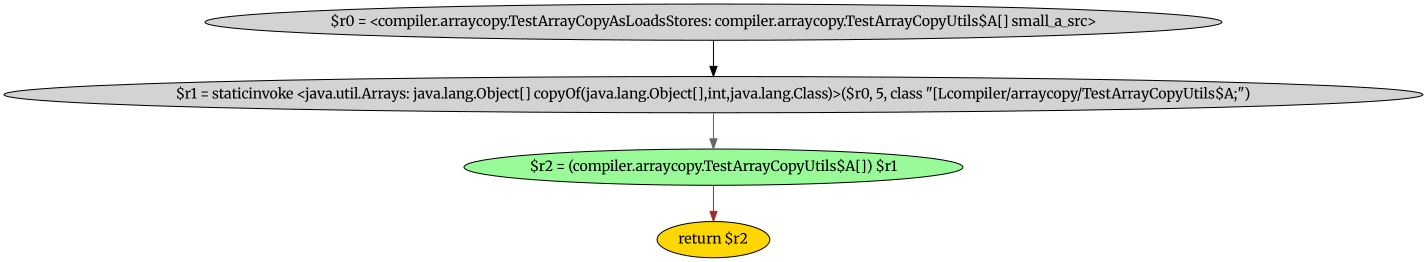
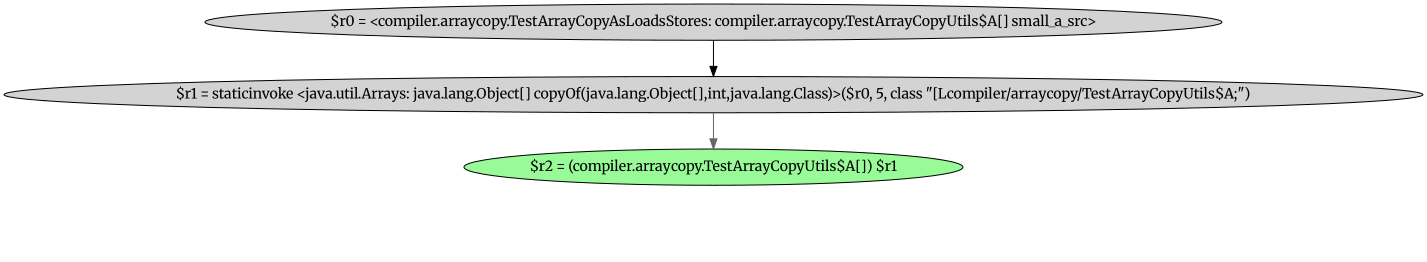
(713, 240) -> none
